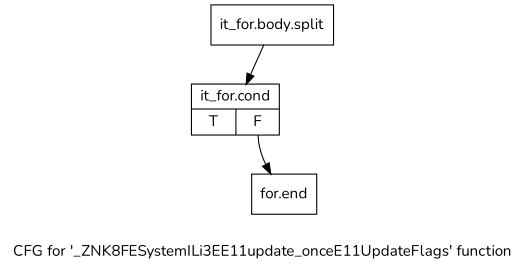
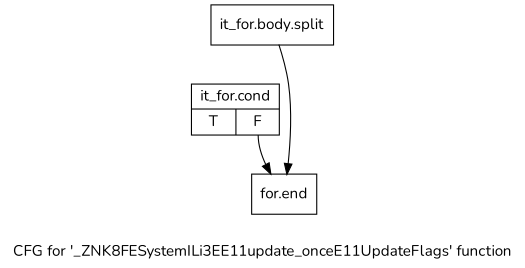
(257, 60) -> (290, 103)
